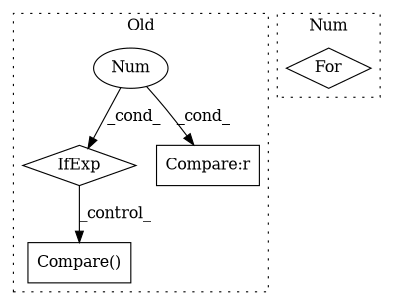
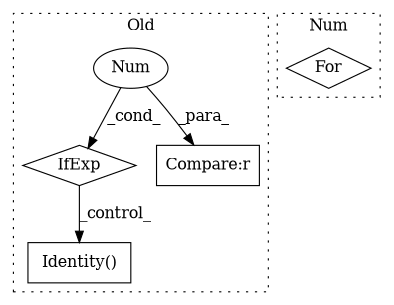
(203, 117) -> (203, 117)
(79, 263) -> (79, 263)
